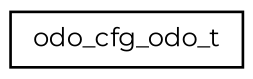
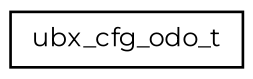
(127, 40) -> (127, 40)
